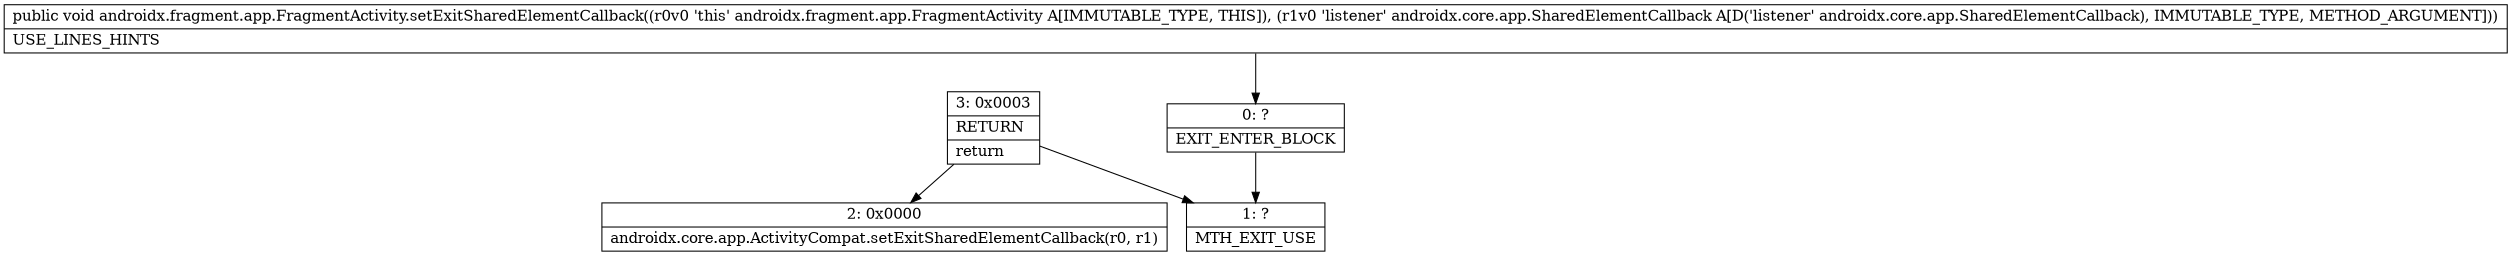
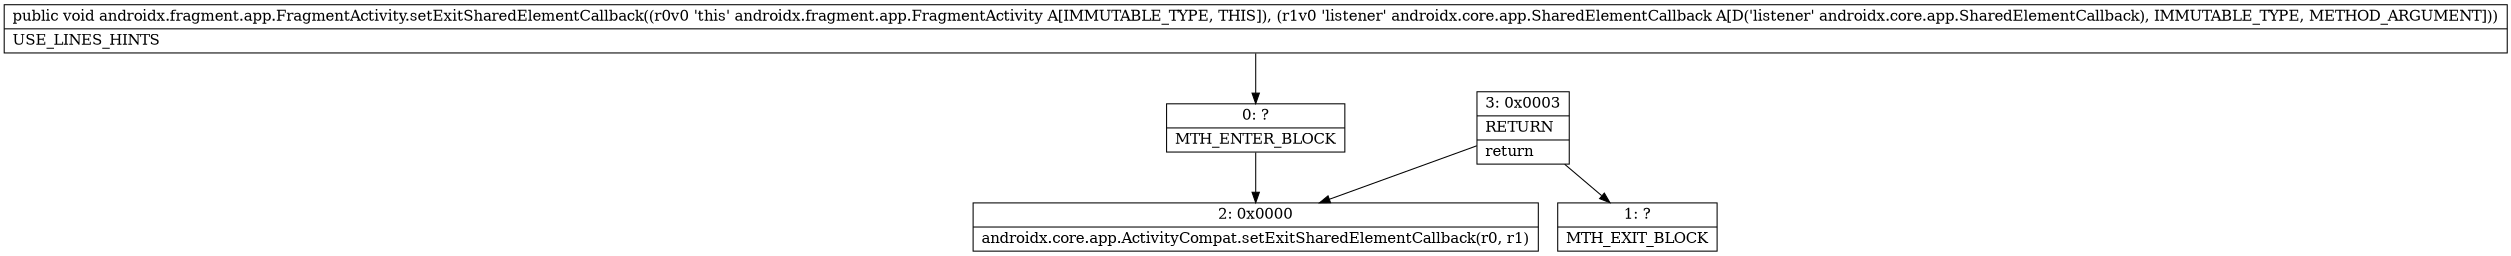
(1256, 139) -> (1256, 139)
(1256, 172) -> (1256, 172)
(1256, 239) -> (1637, 239)
